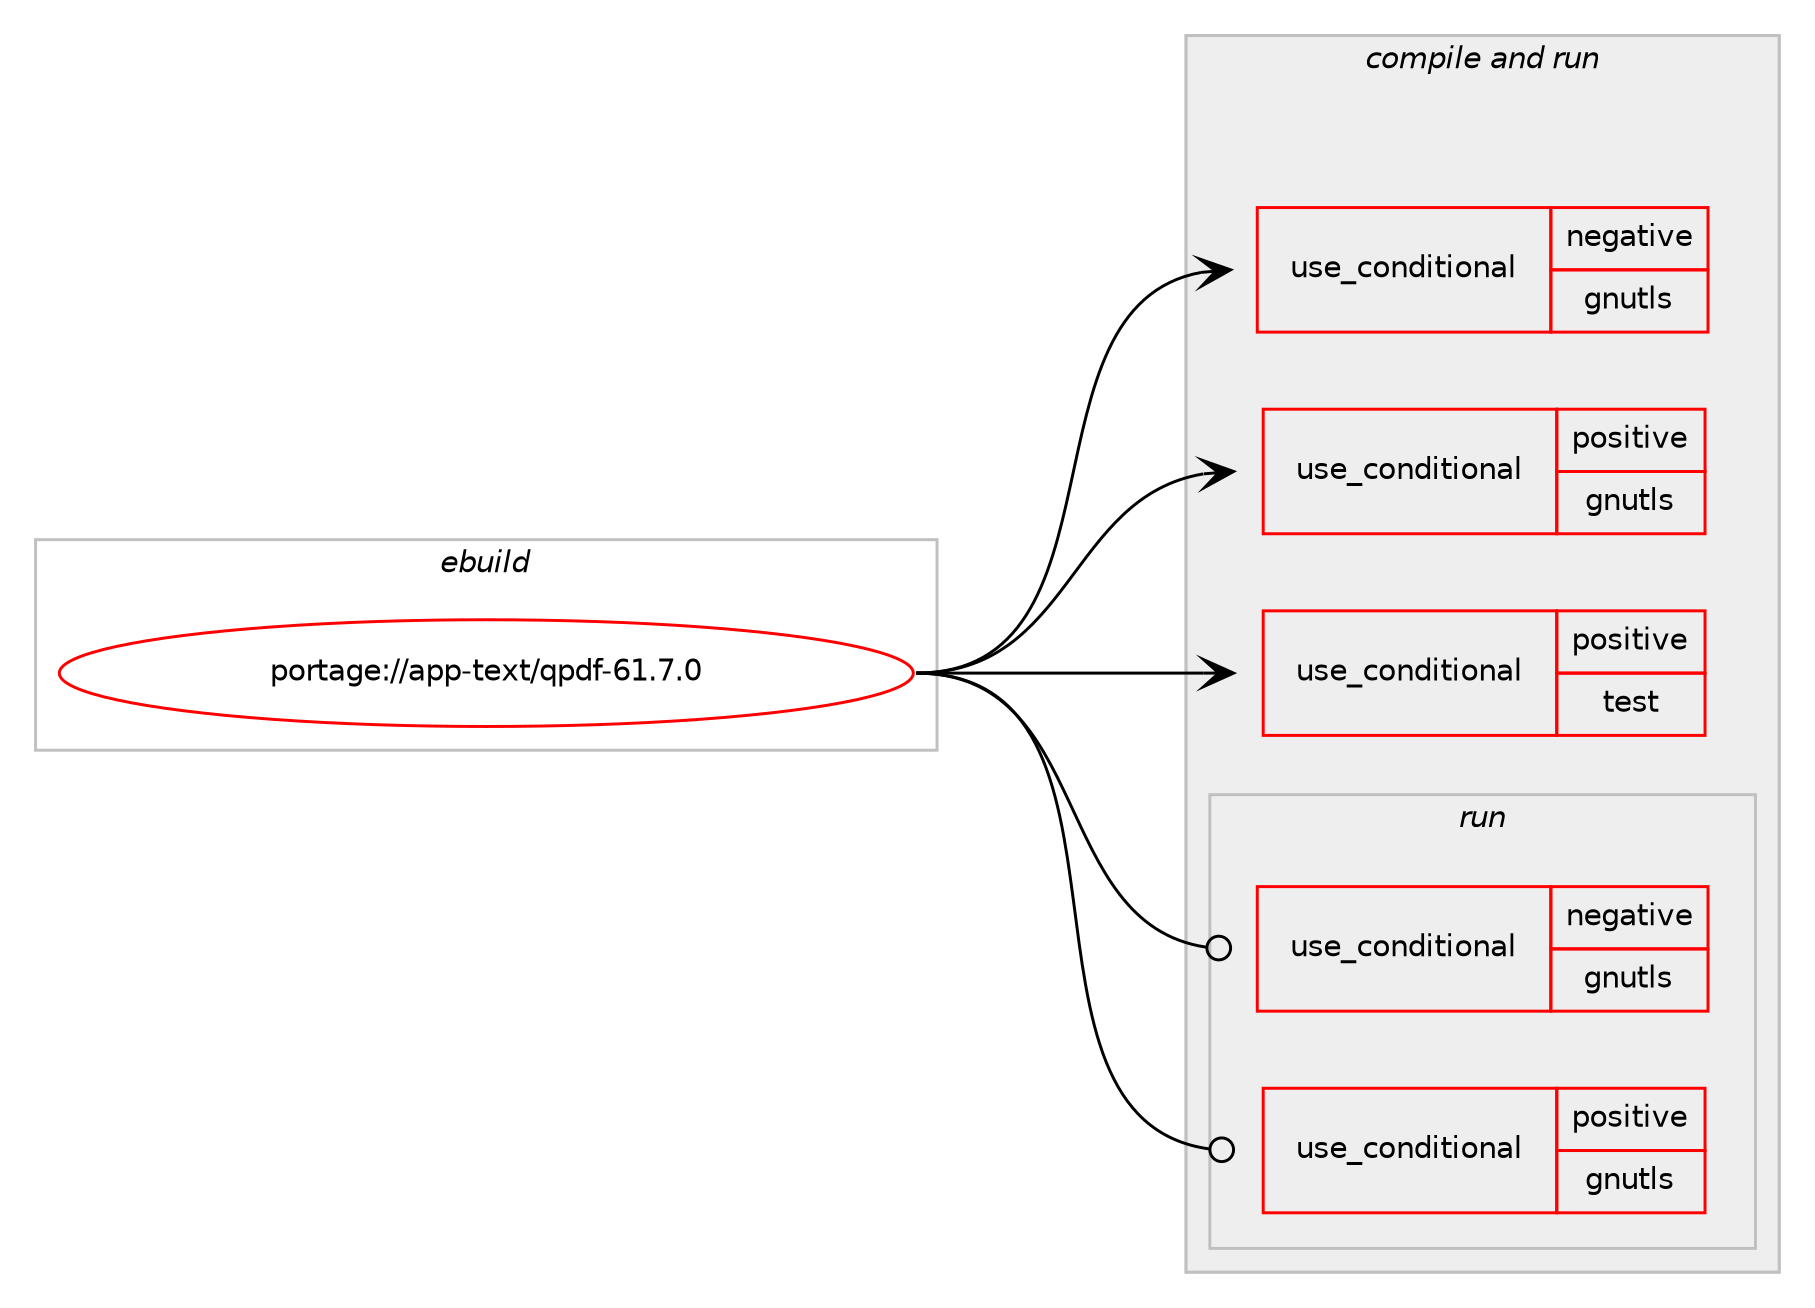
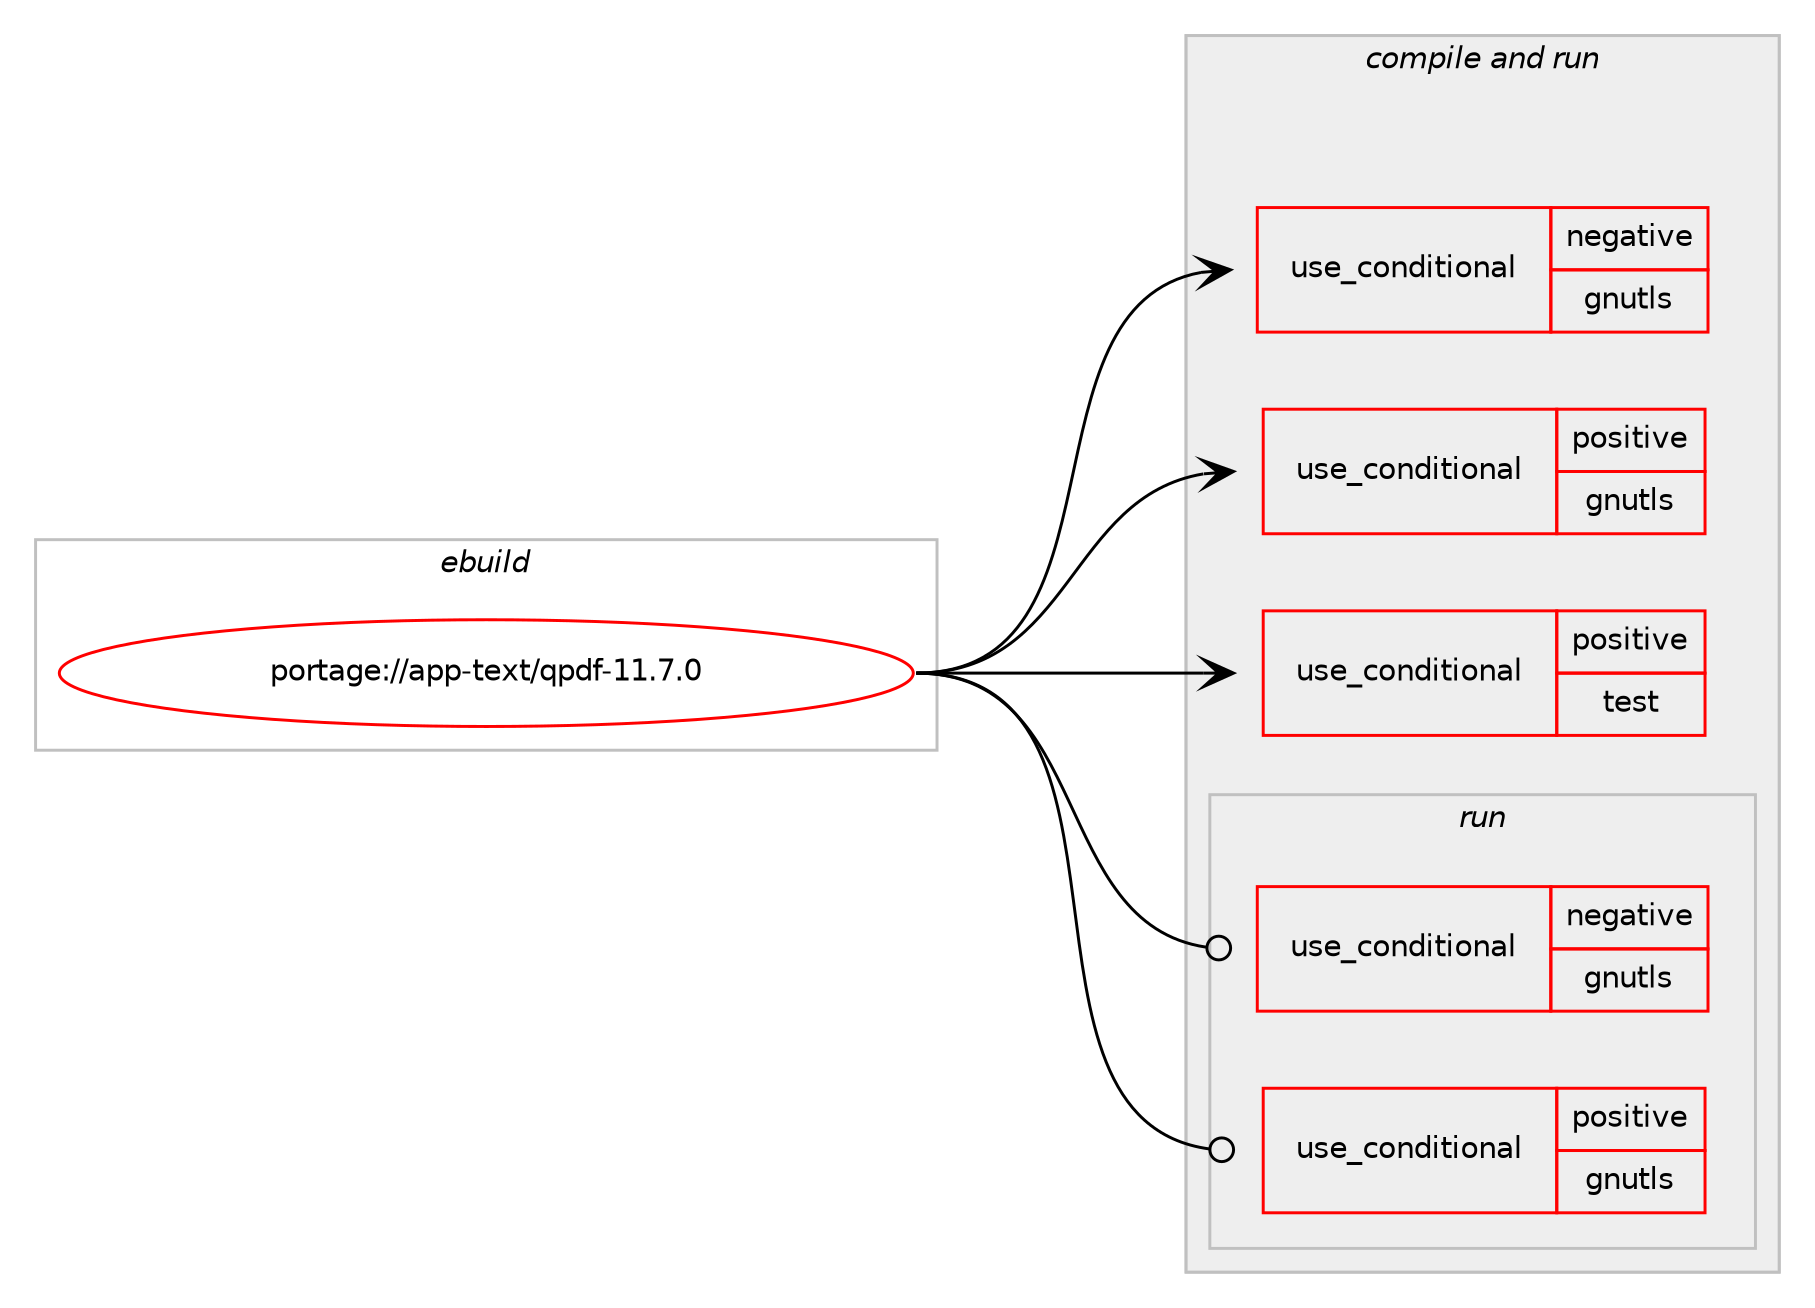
(486, 673) -> (486, 673)
